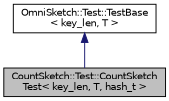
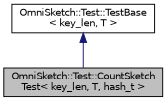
(85, 82) -> (83, 82)
